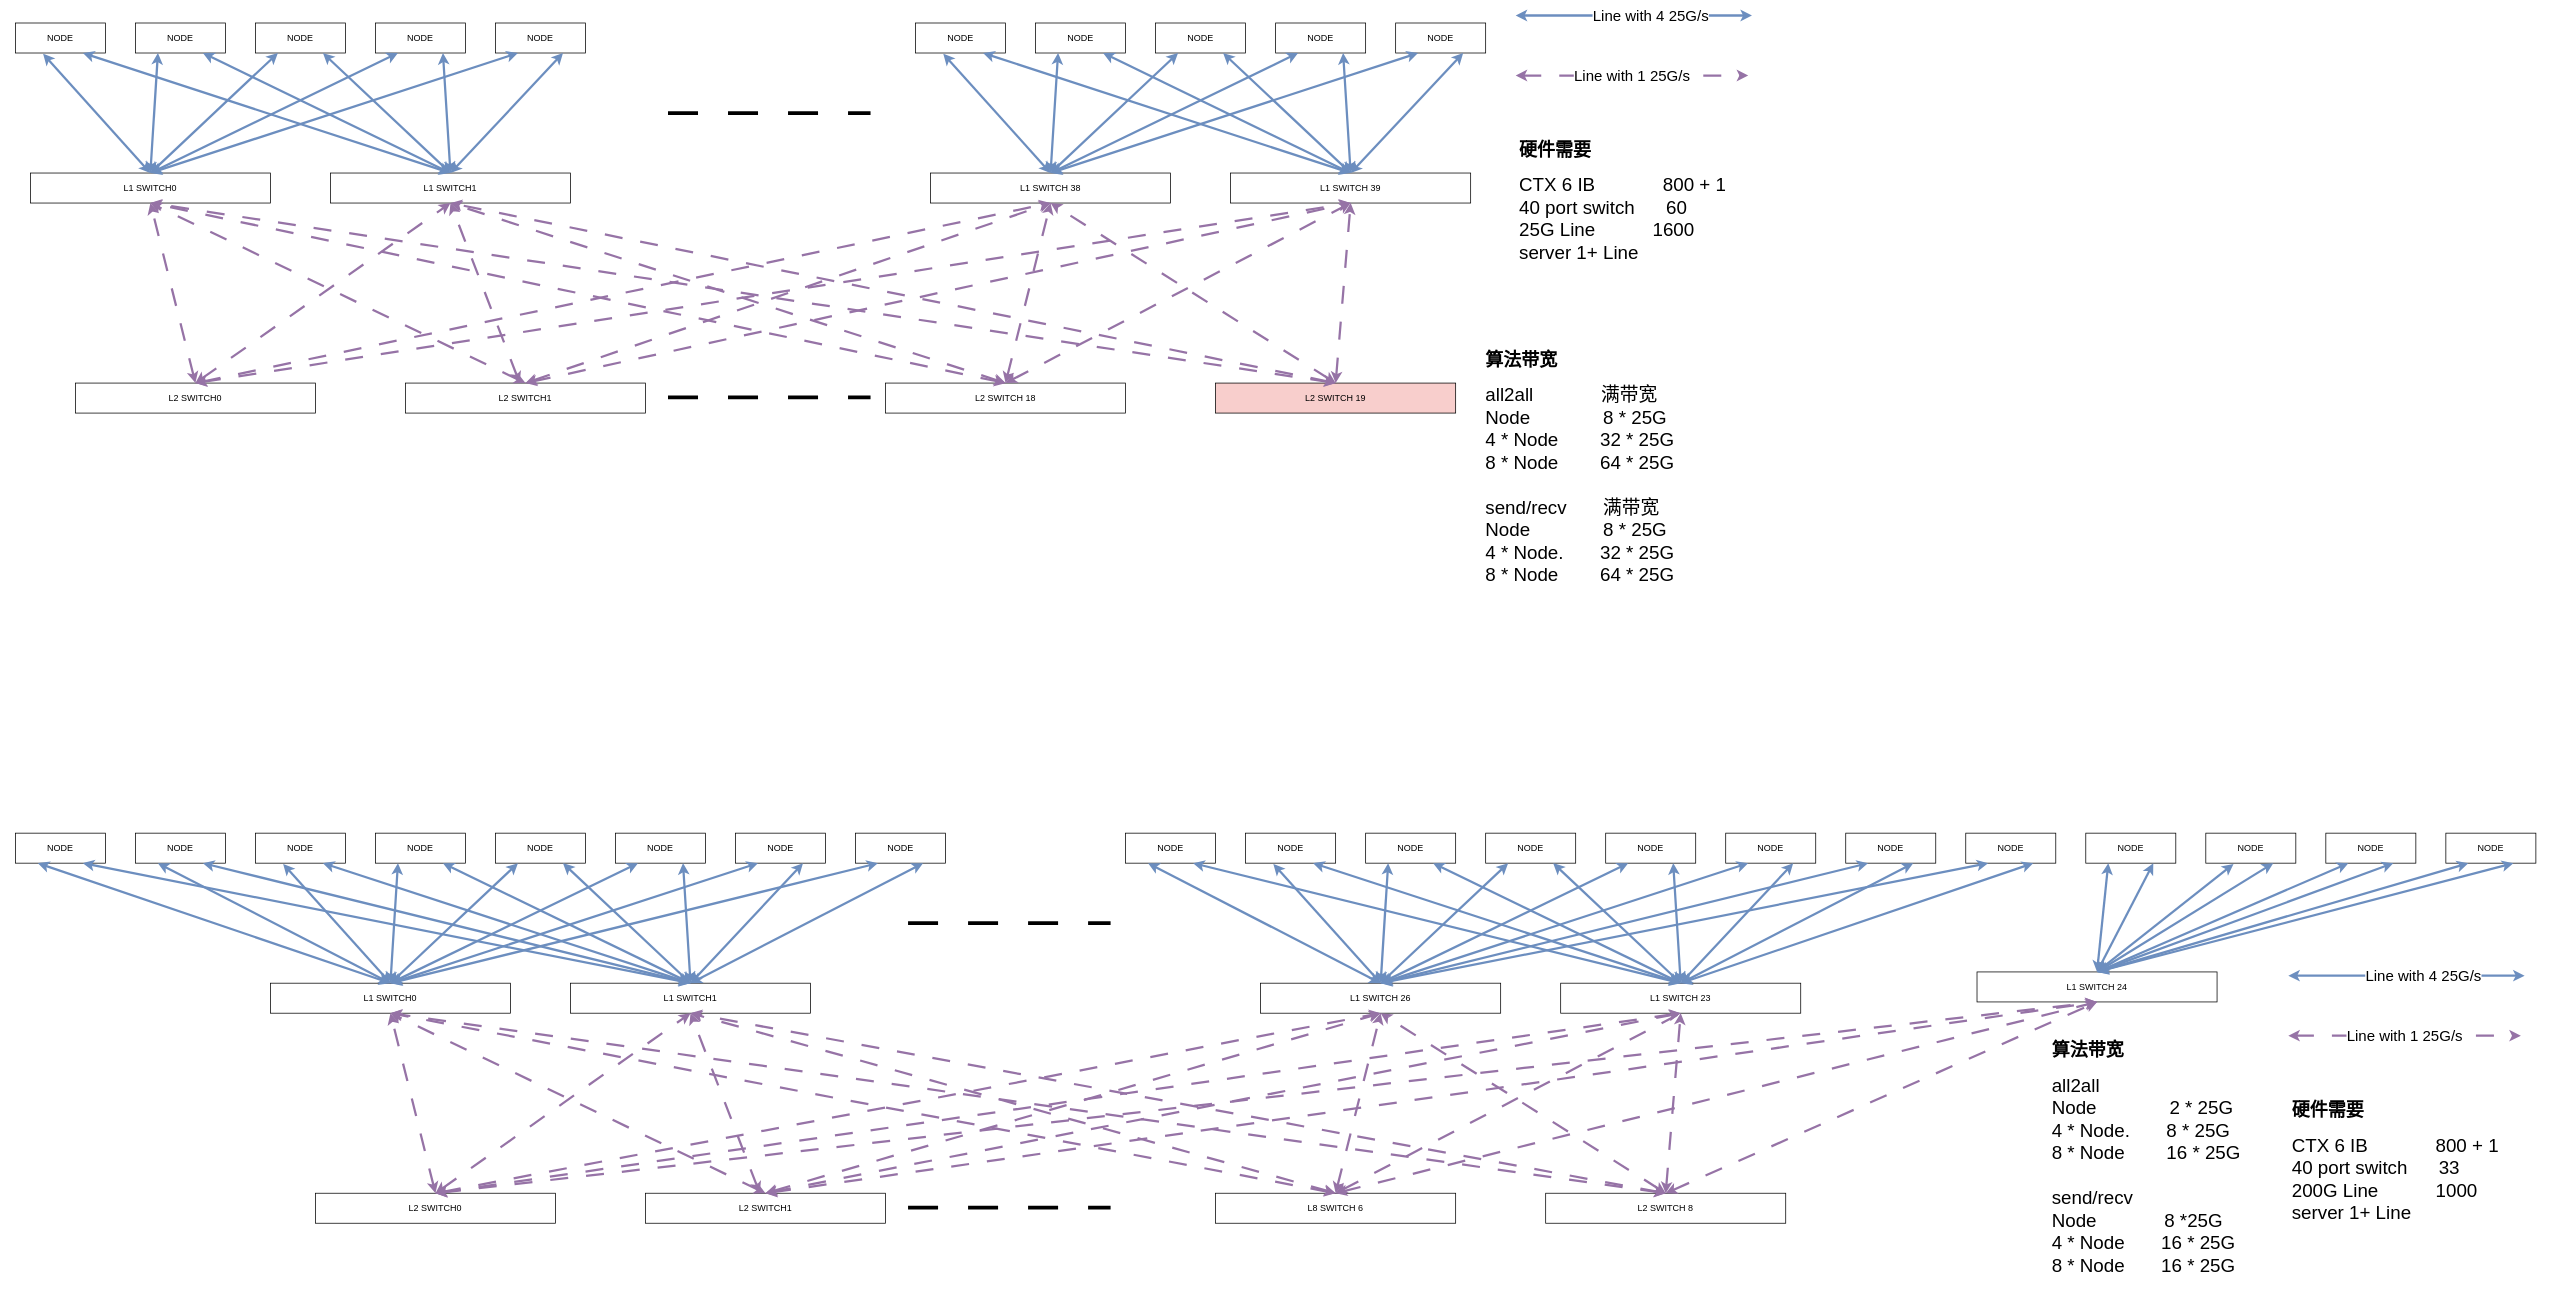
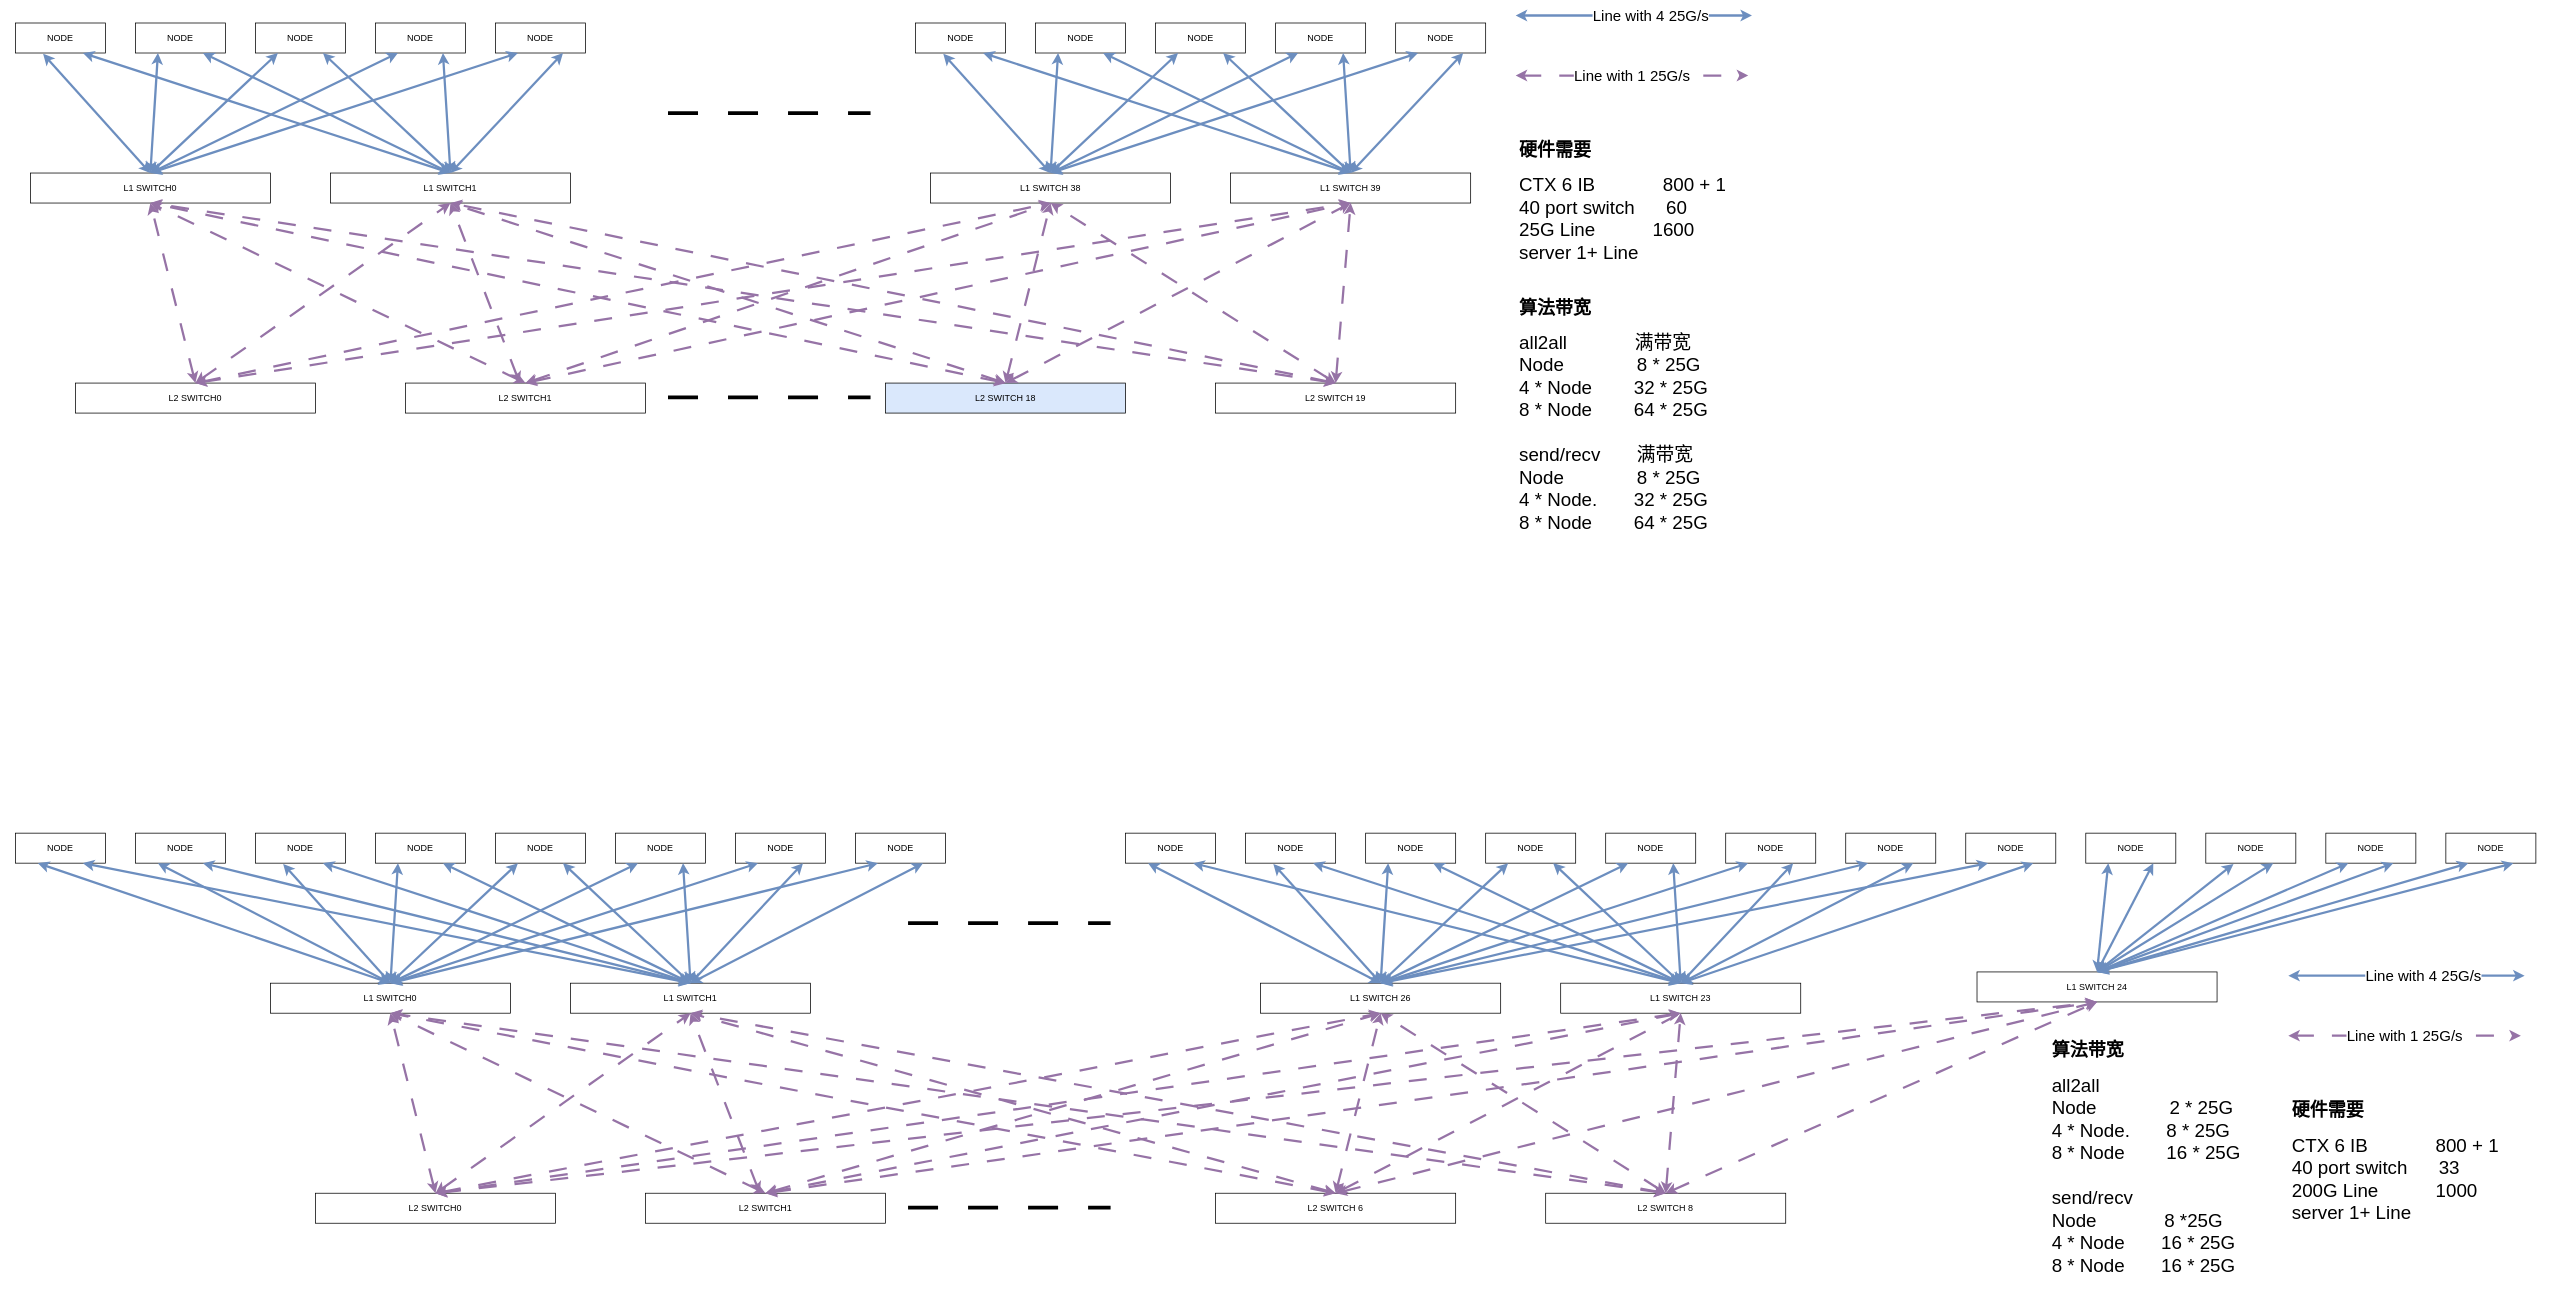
(1005, 398) -> (1005, 398)
(1335, 398) -> (1335, 398)
(1602, 477) -> (1635, 424)
(1335, 1208) -> (1335, 1208)
